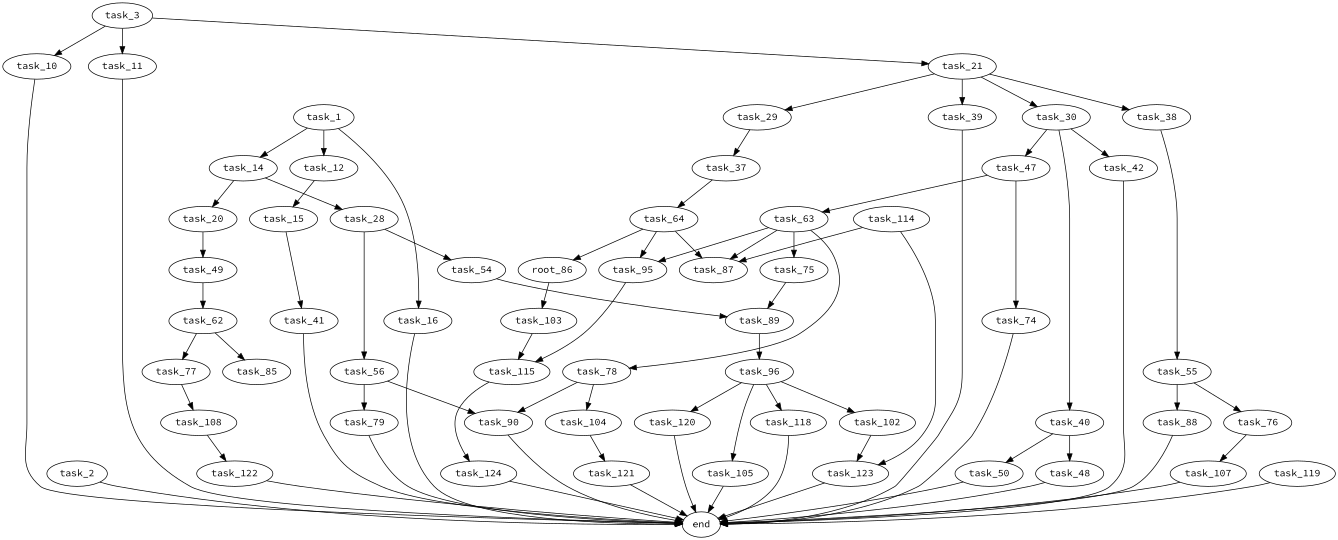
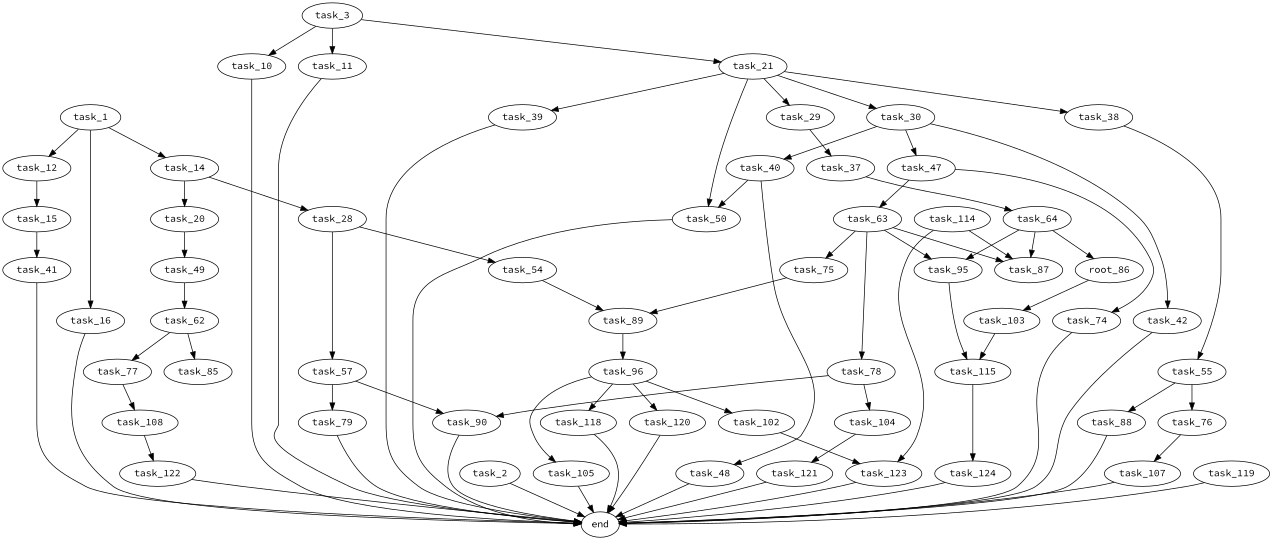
none -> (725, 138)
(364, 372) -> (332, 372)
